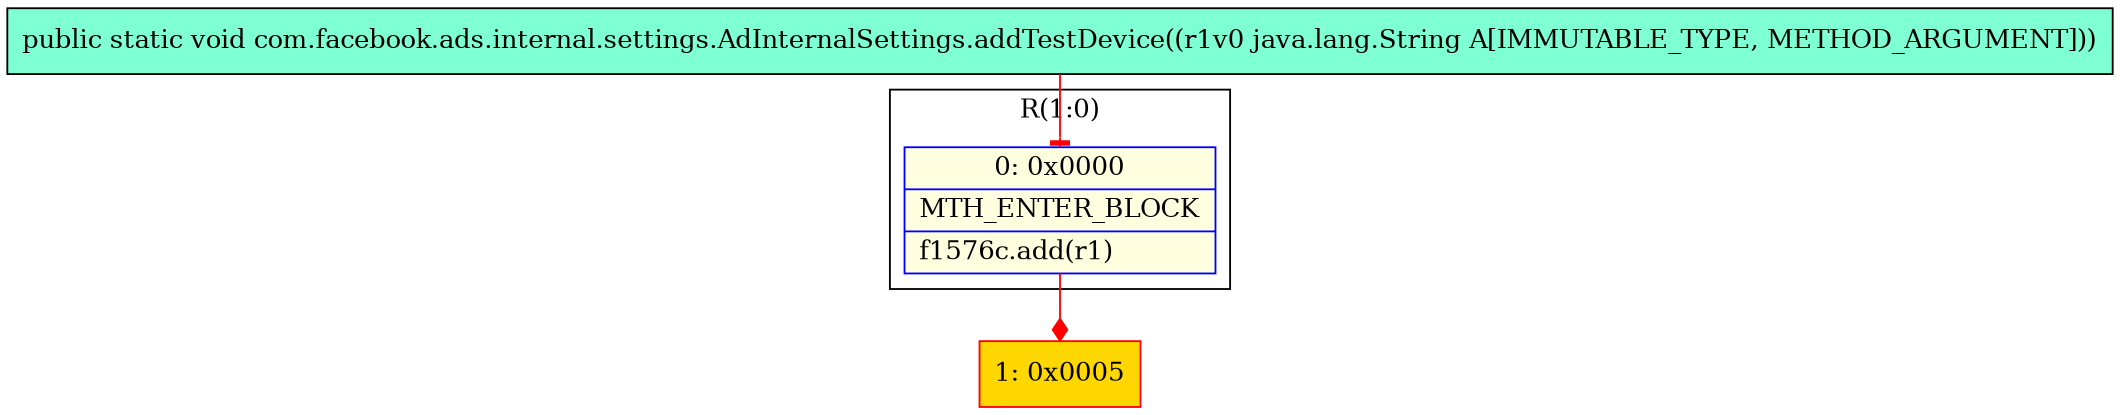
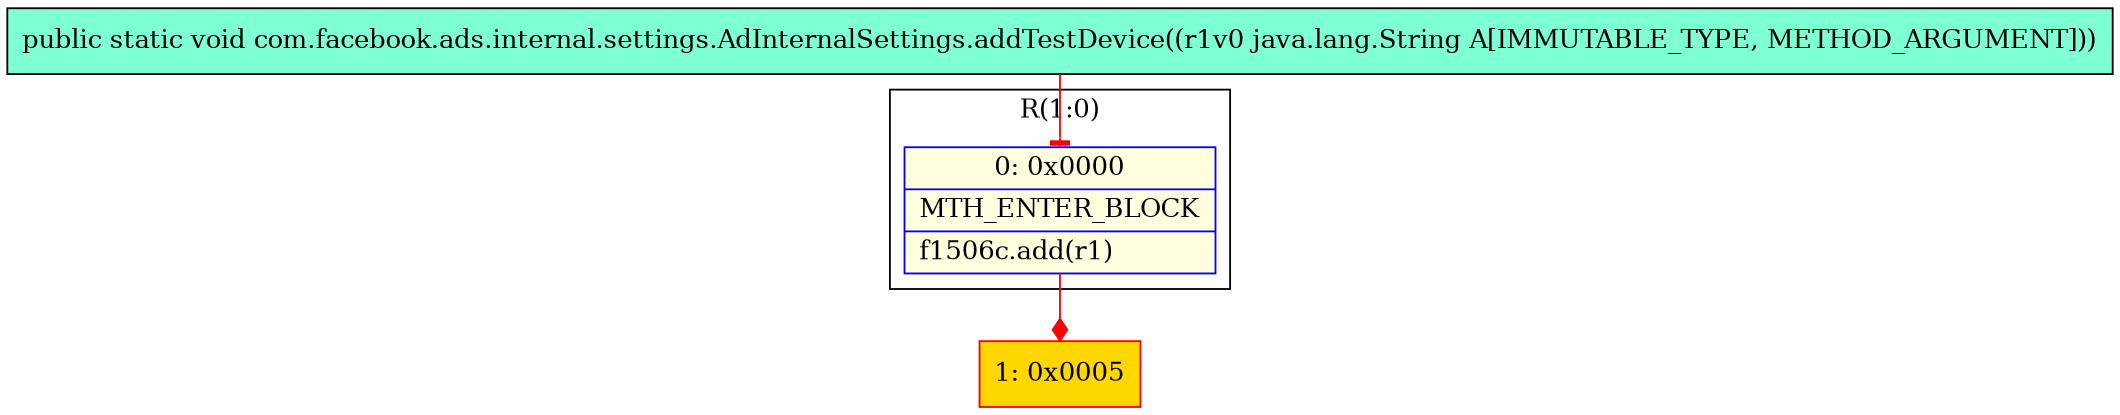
(1016, 252) -> (1016, 252)
